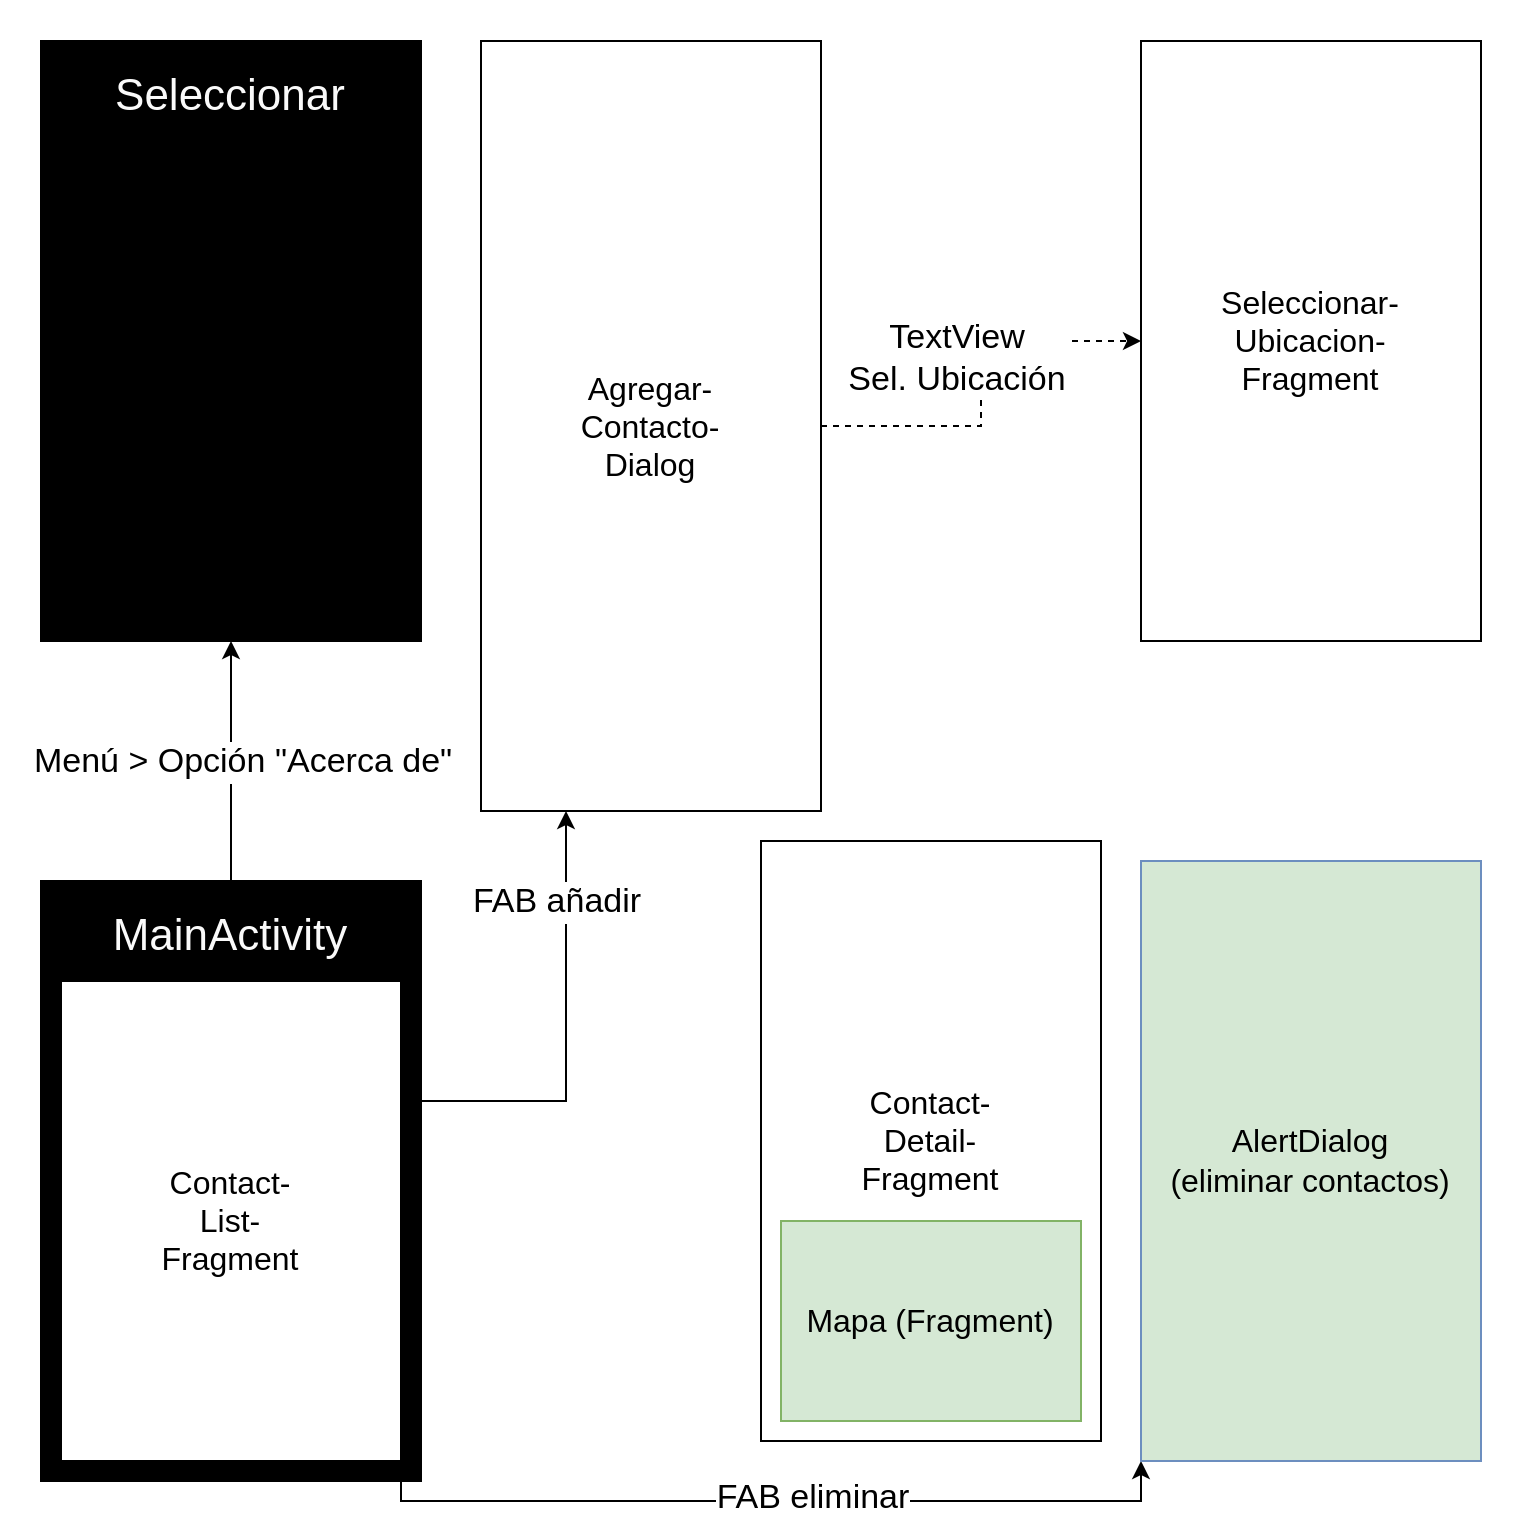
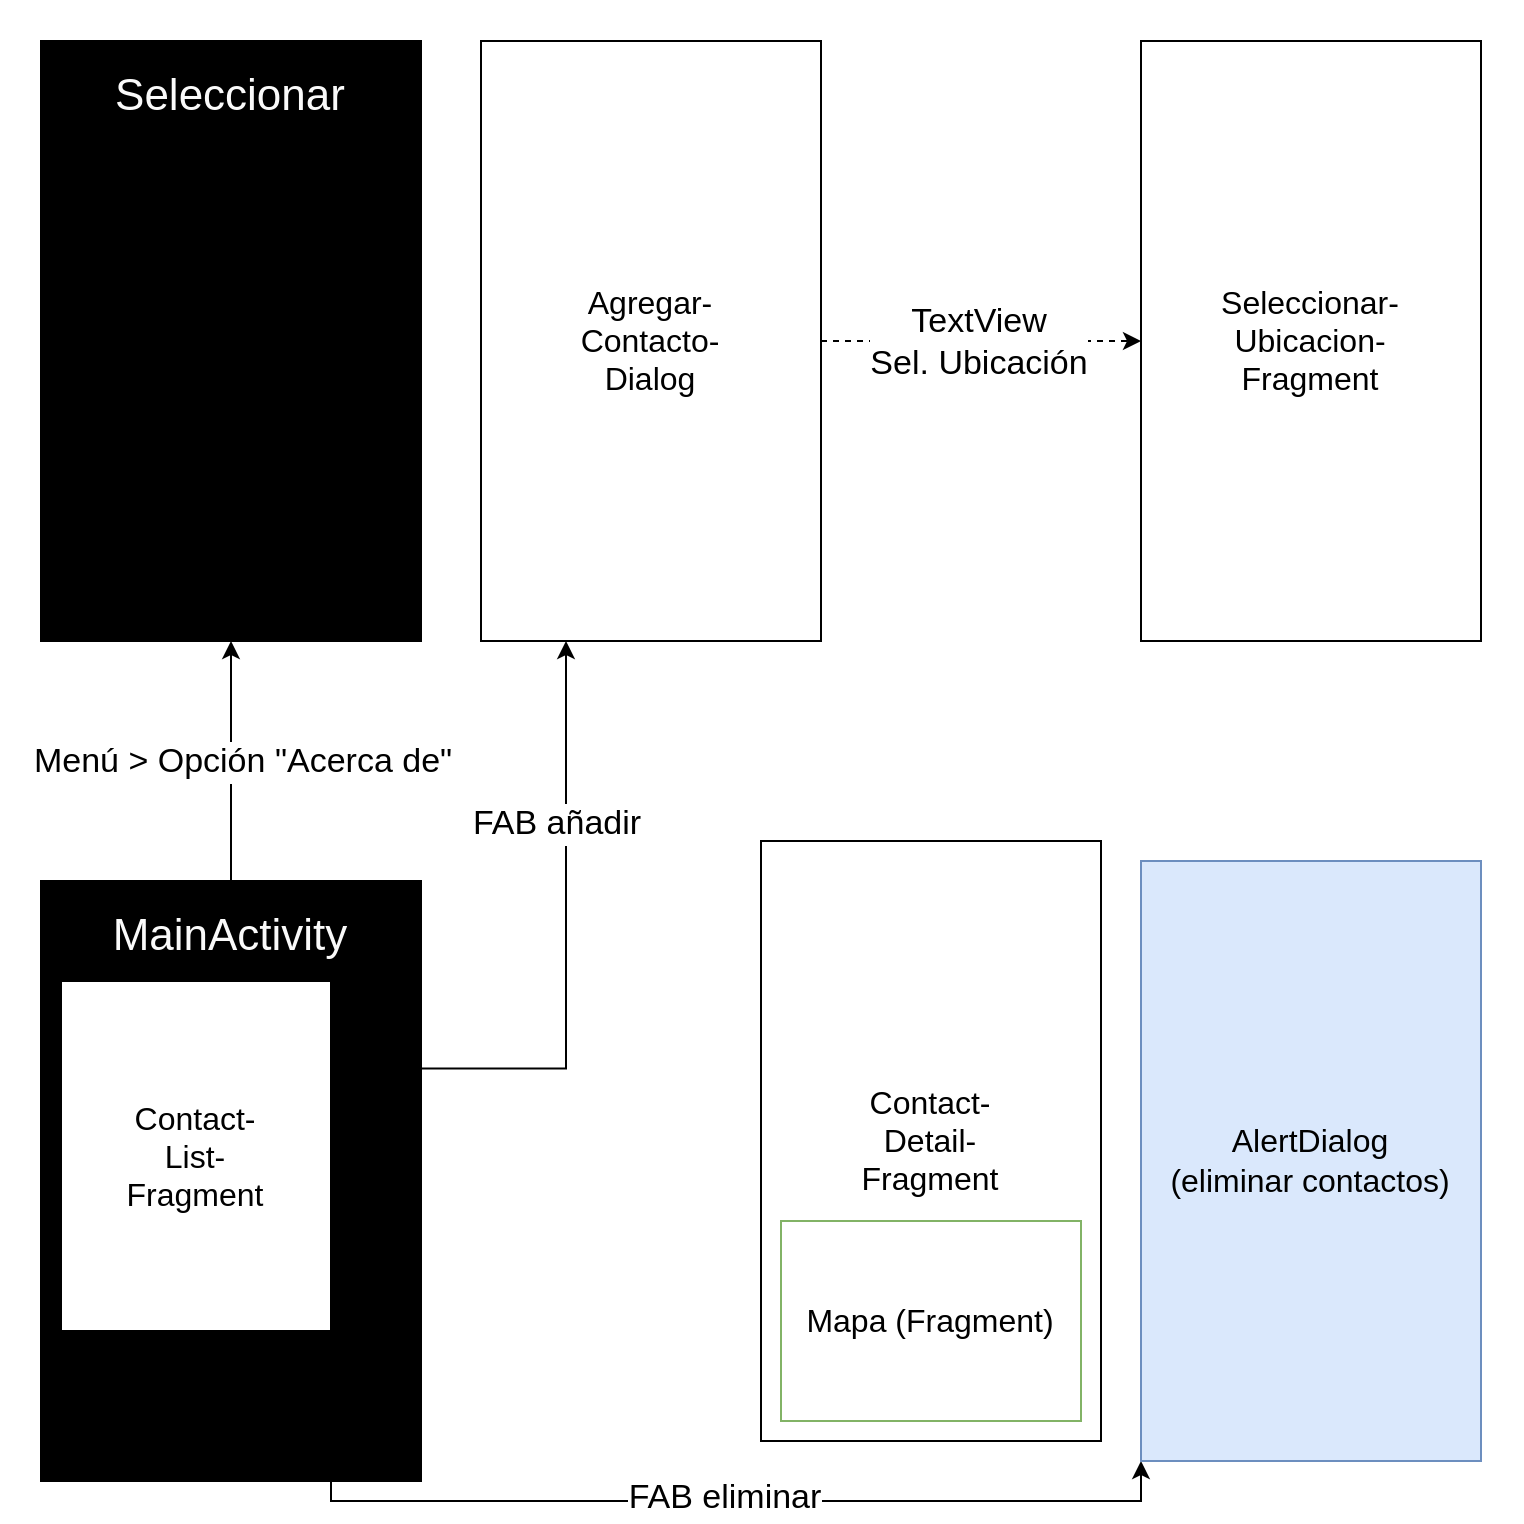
(651, 426) -> (651, 341)
(1311, 1161) -> (1311, 1161)
(231, 1221) -> (196, 1156)
(931, 1321) -> (931, 1321)
